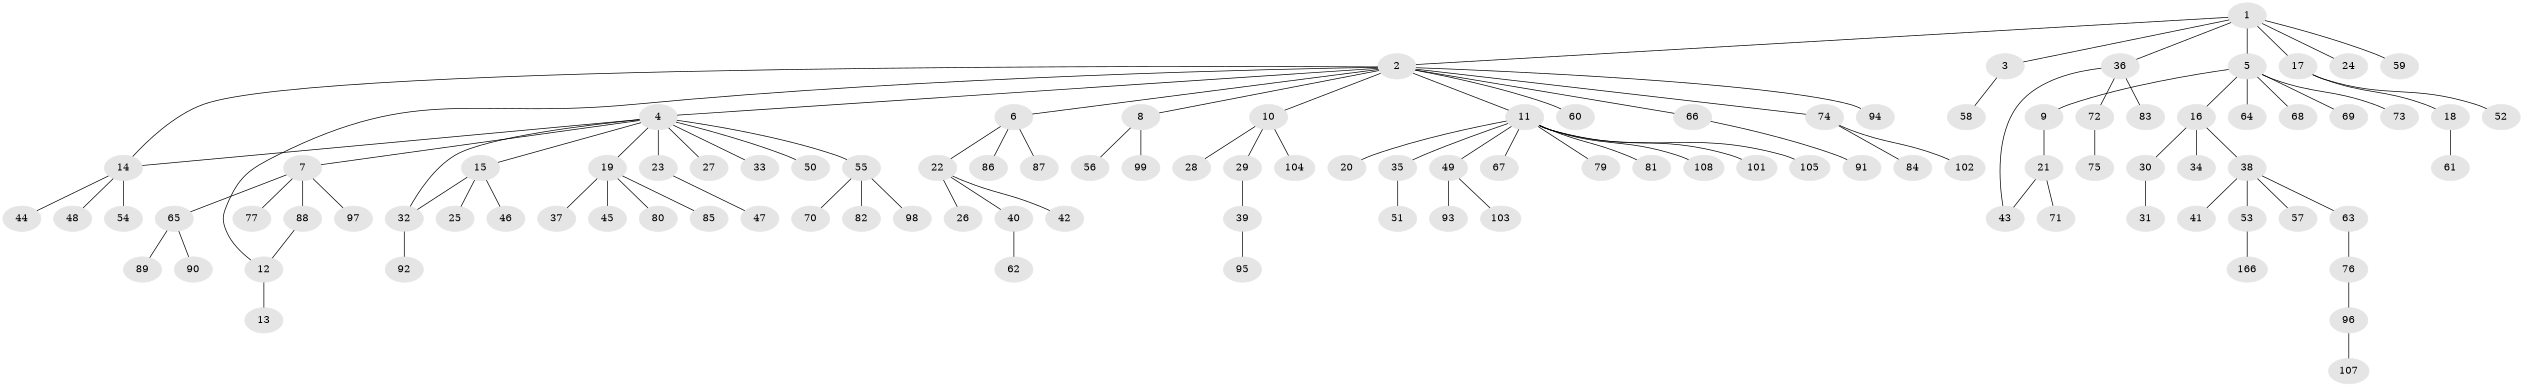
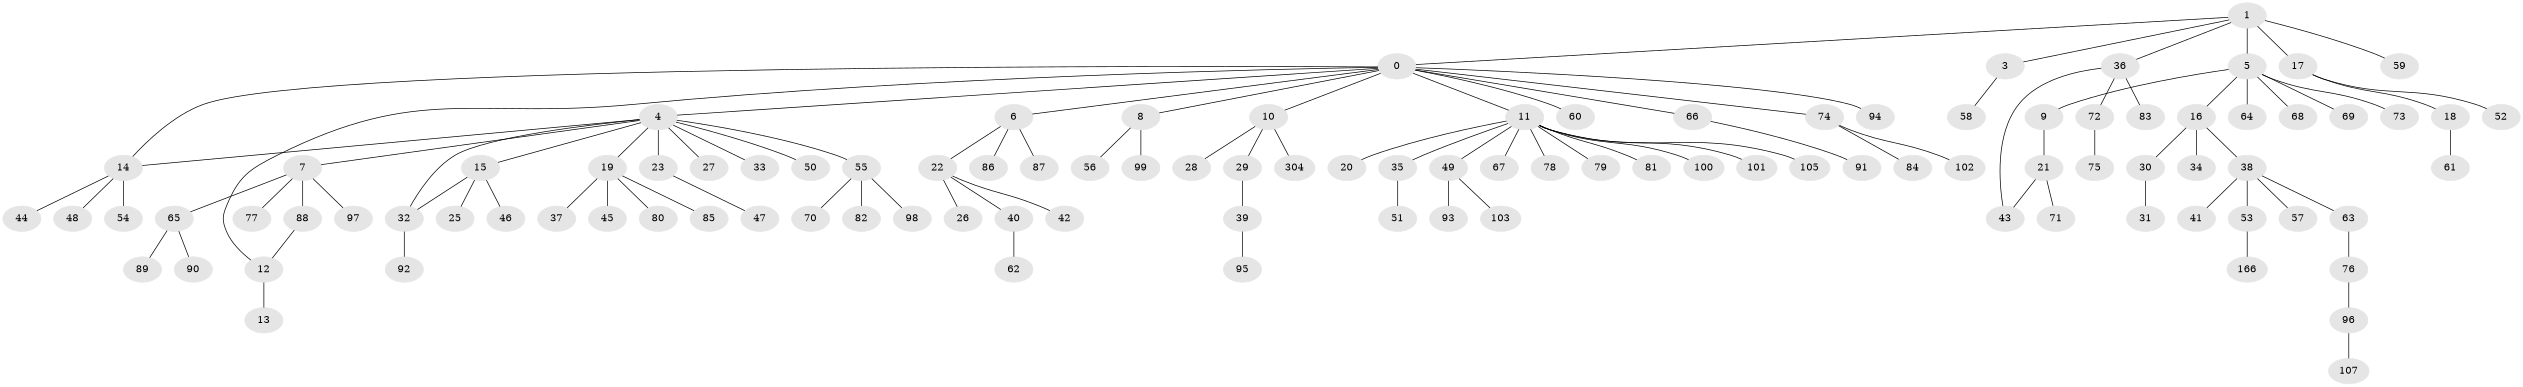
(1397, 66) -> (1397, 66)
(2349, 66) -> none
(1295, 168) -> (1295, 168)
none -> (1550, 168)
(1704, 168) -> (1704, 168)
